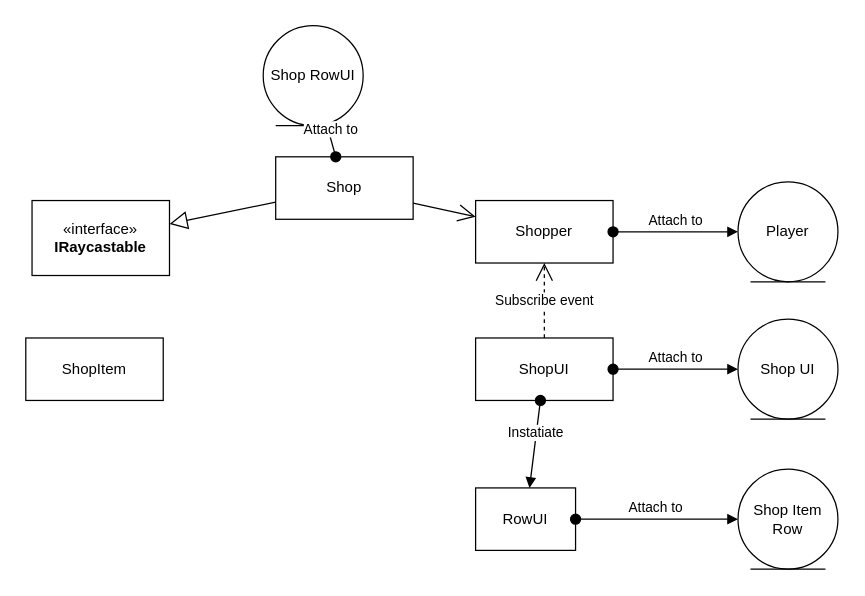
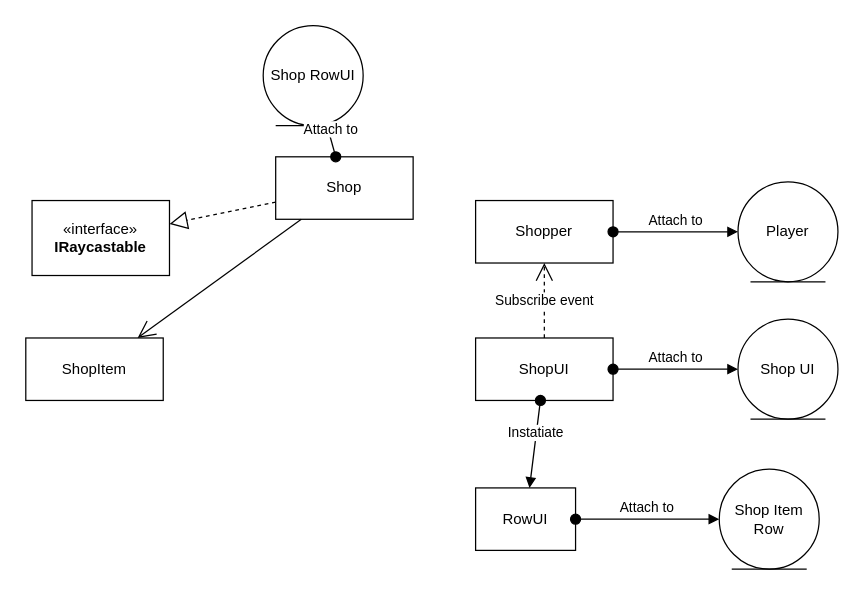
(443, 210) -> (221, 278)
(230, 212) -> (230, 212)
(788, 519) -> (769, 519)
